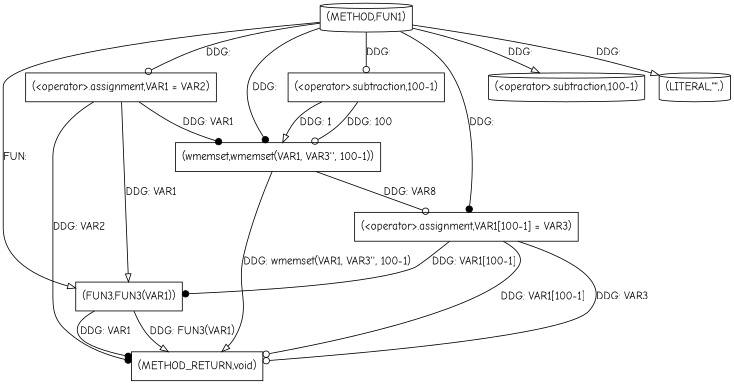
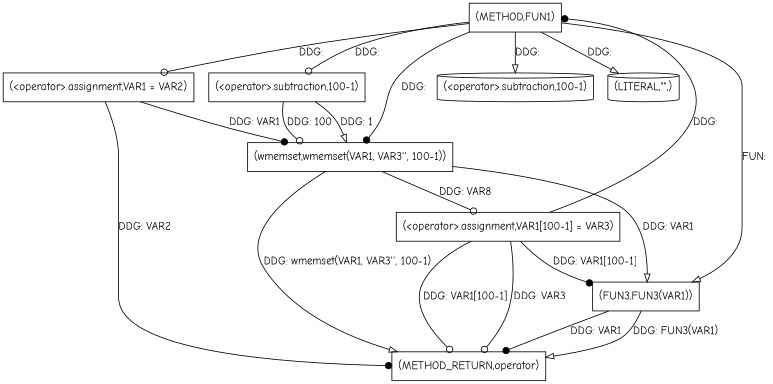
(366, 18) -> (515, 18)
(465, 105) -> (693, 115)
(125, 188) -> (575, 188)
(197, 366) -> (469, 366)
